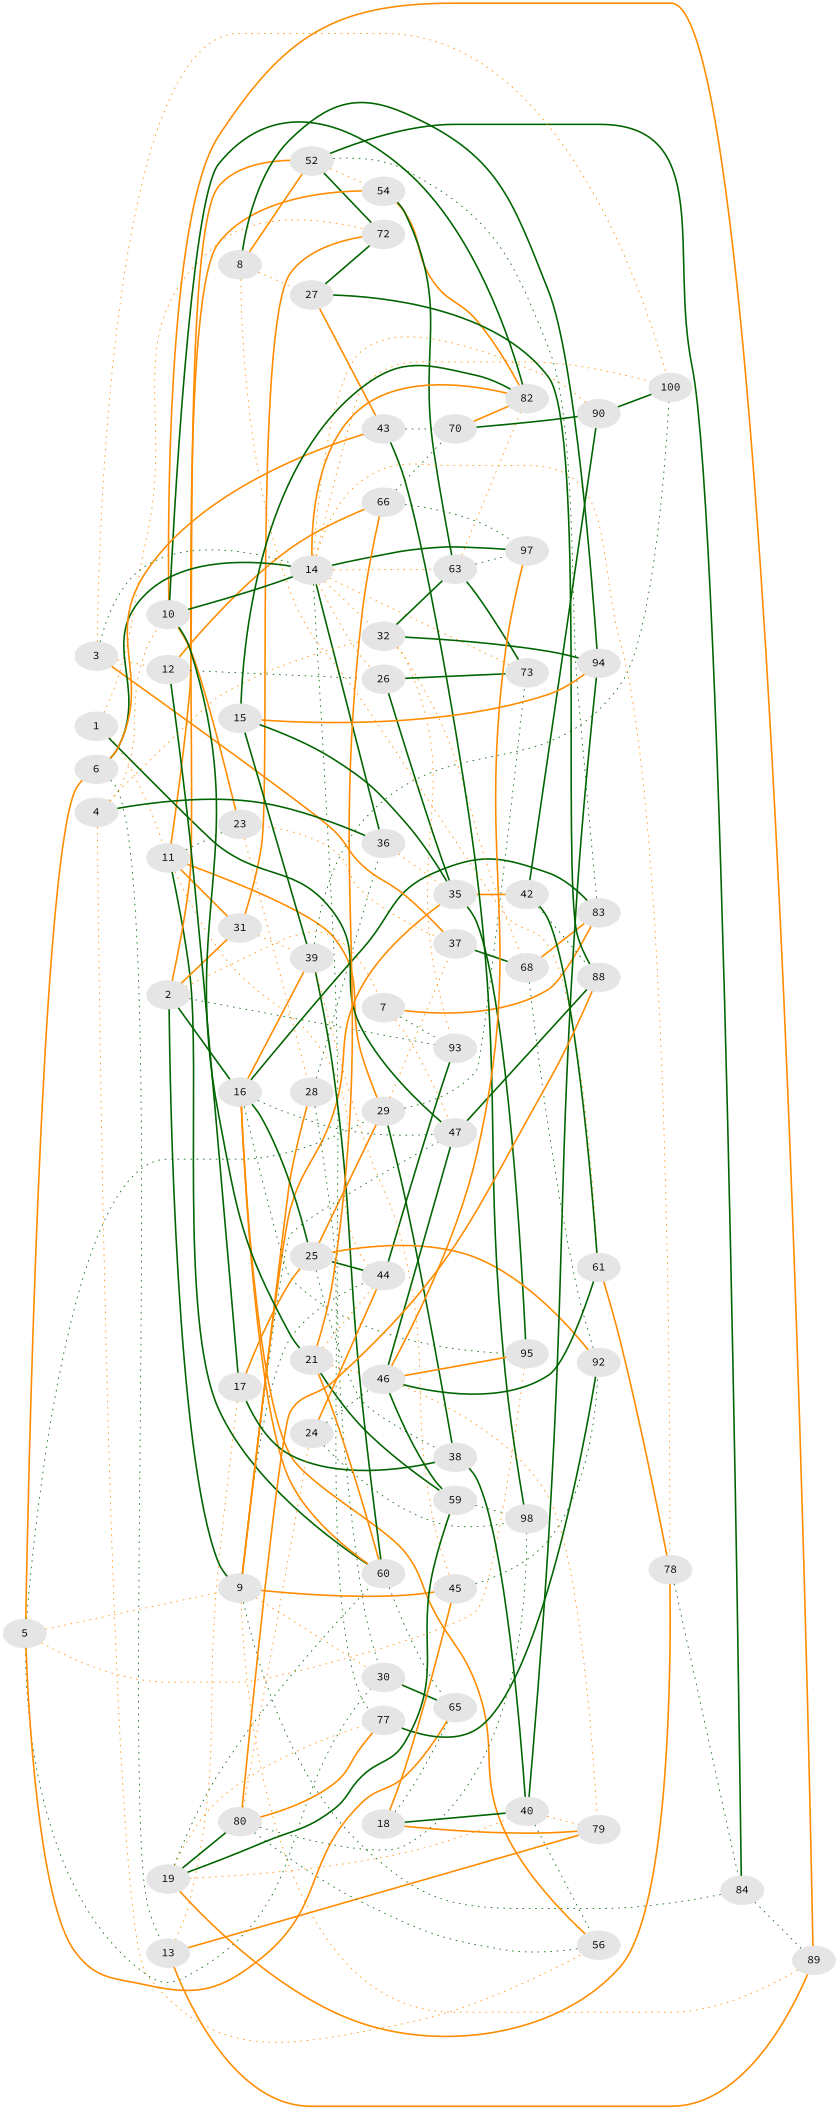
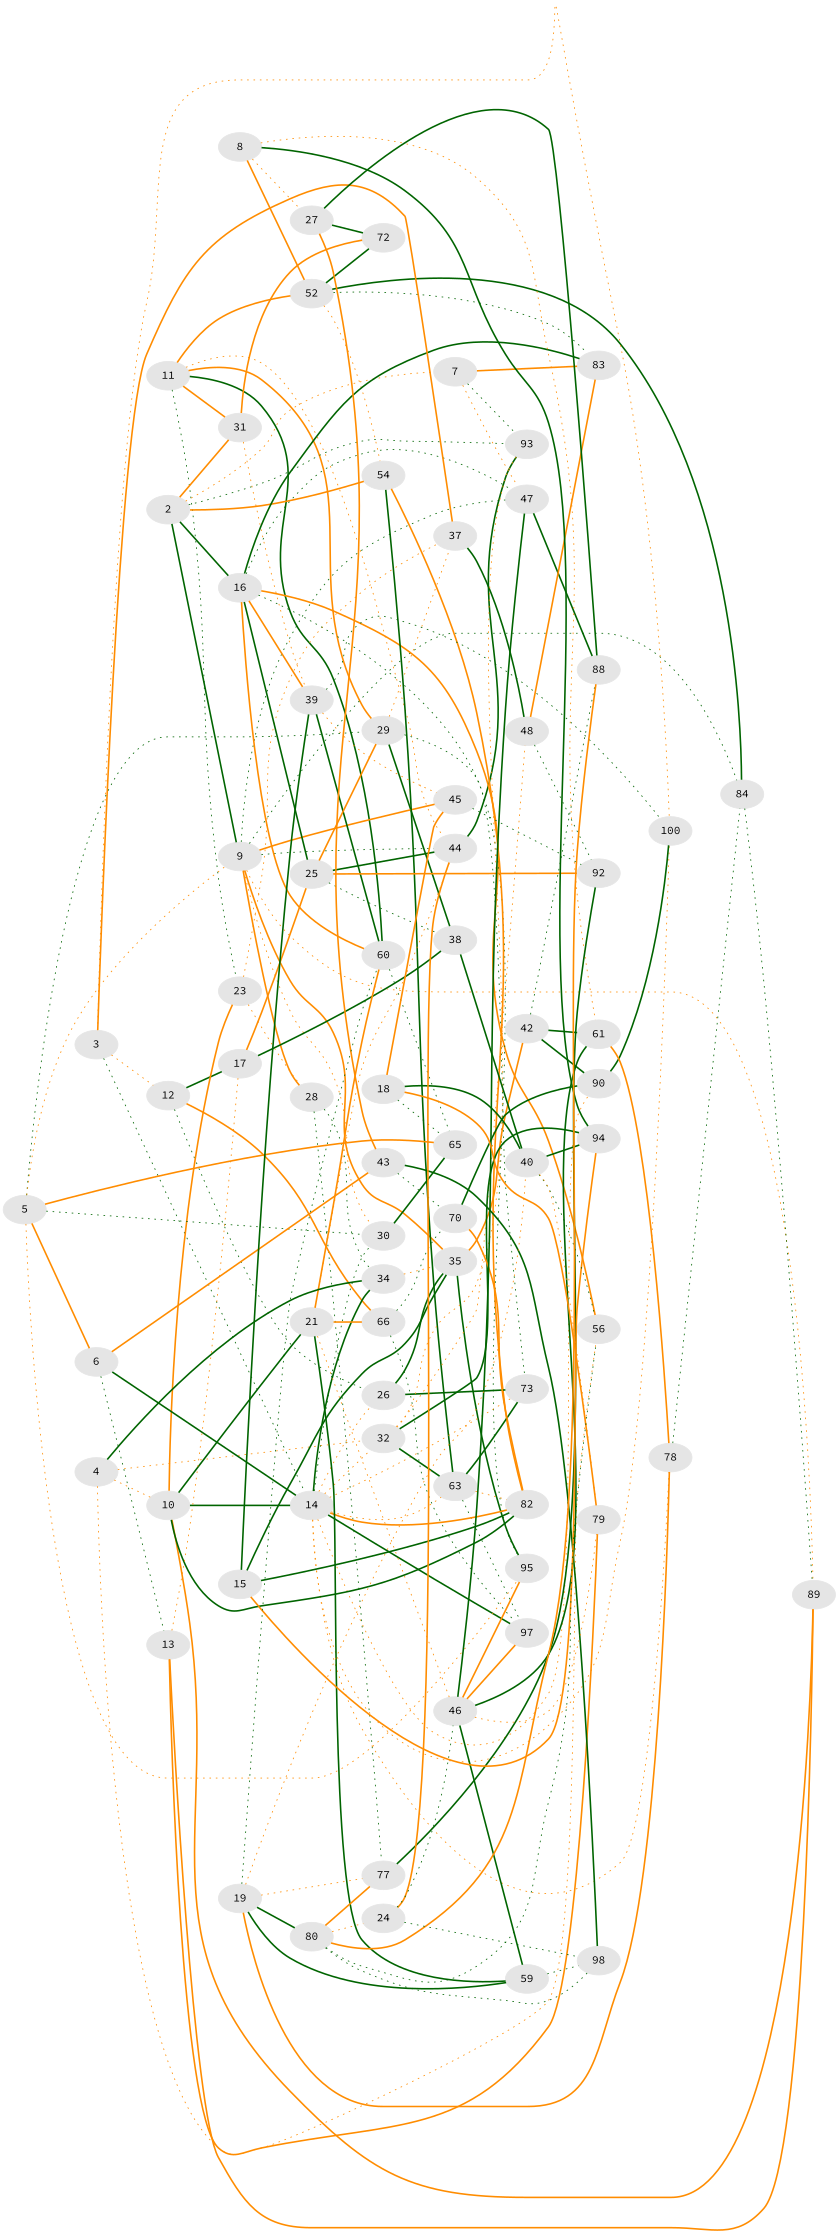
(96, 726) -> none
(383, 843) -> (383, 1279)
(527, 968) -> (527, 731)
